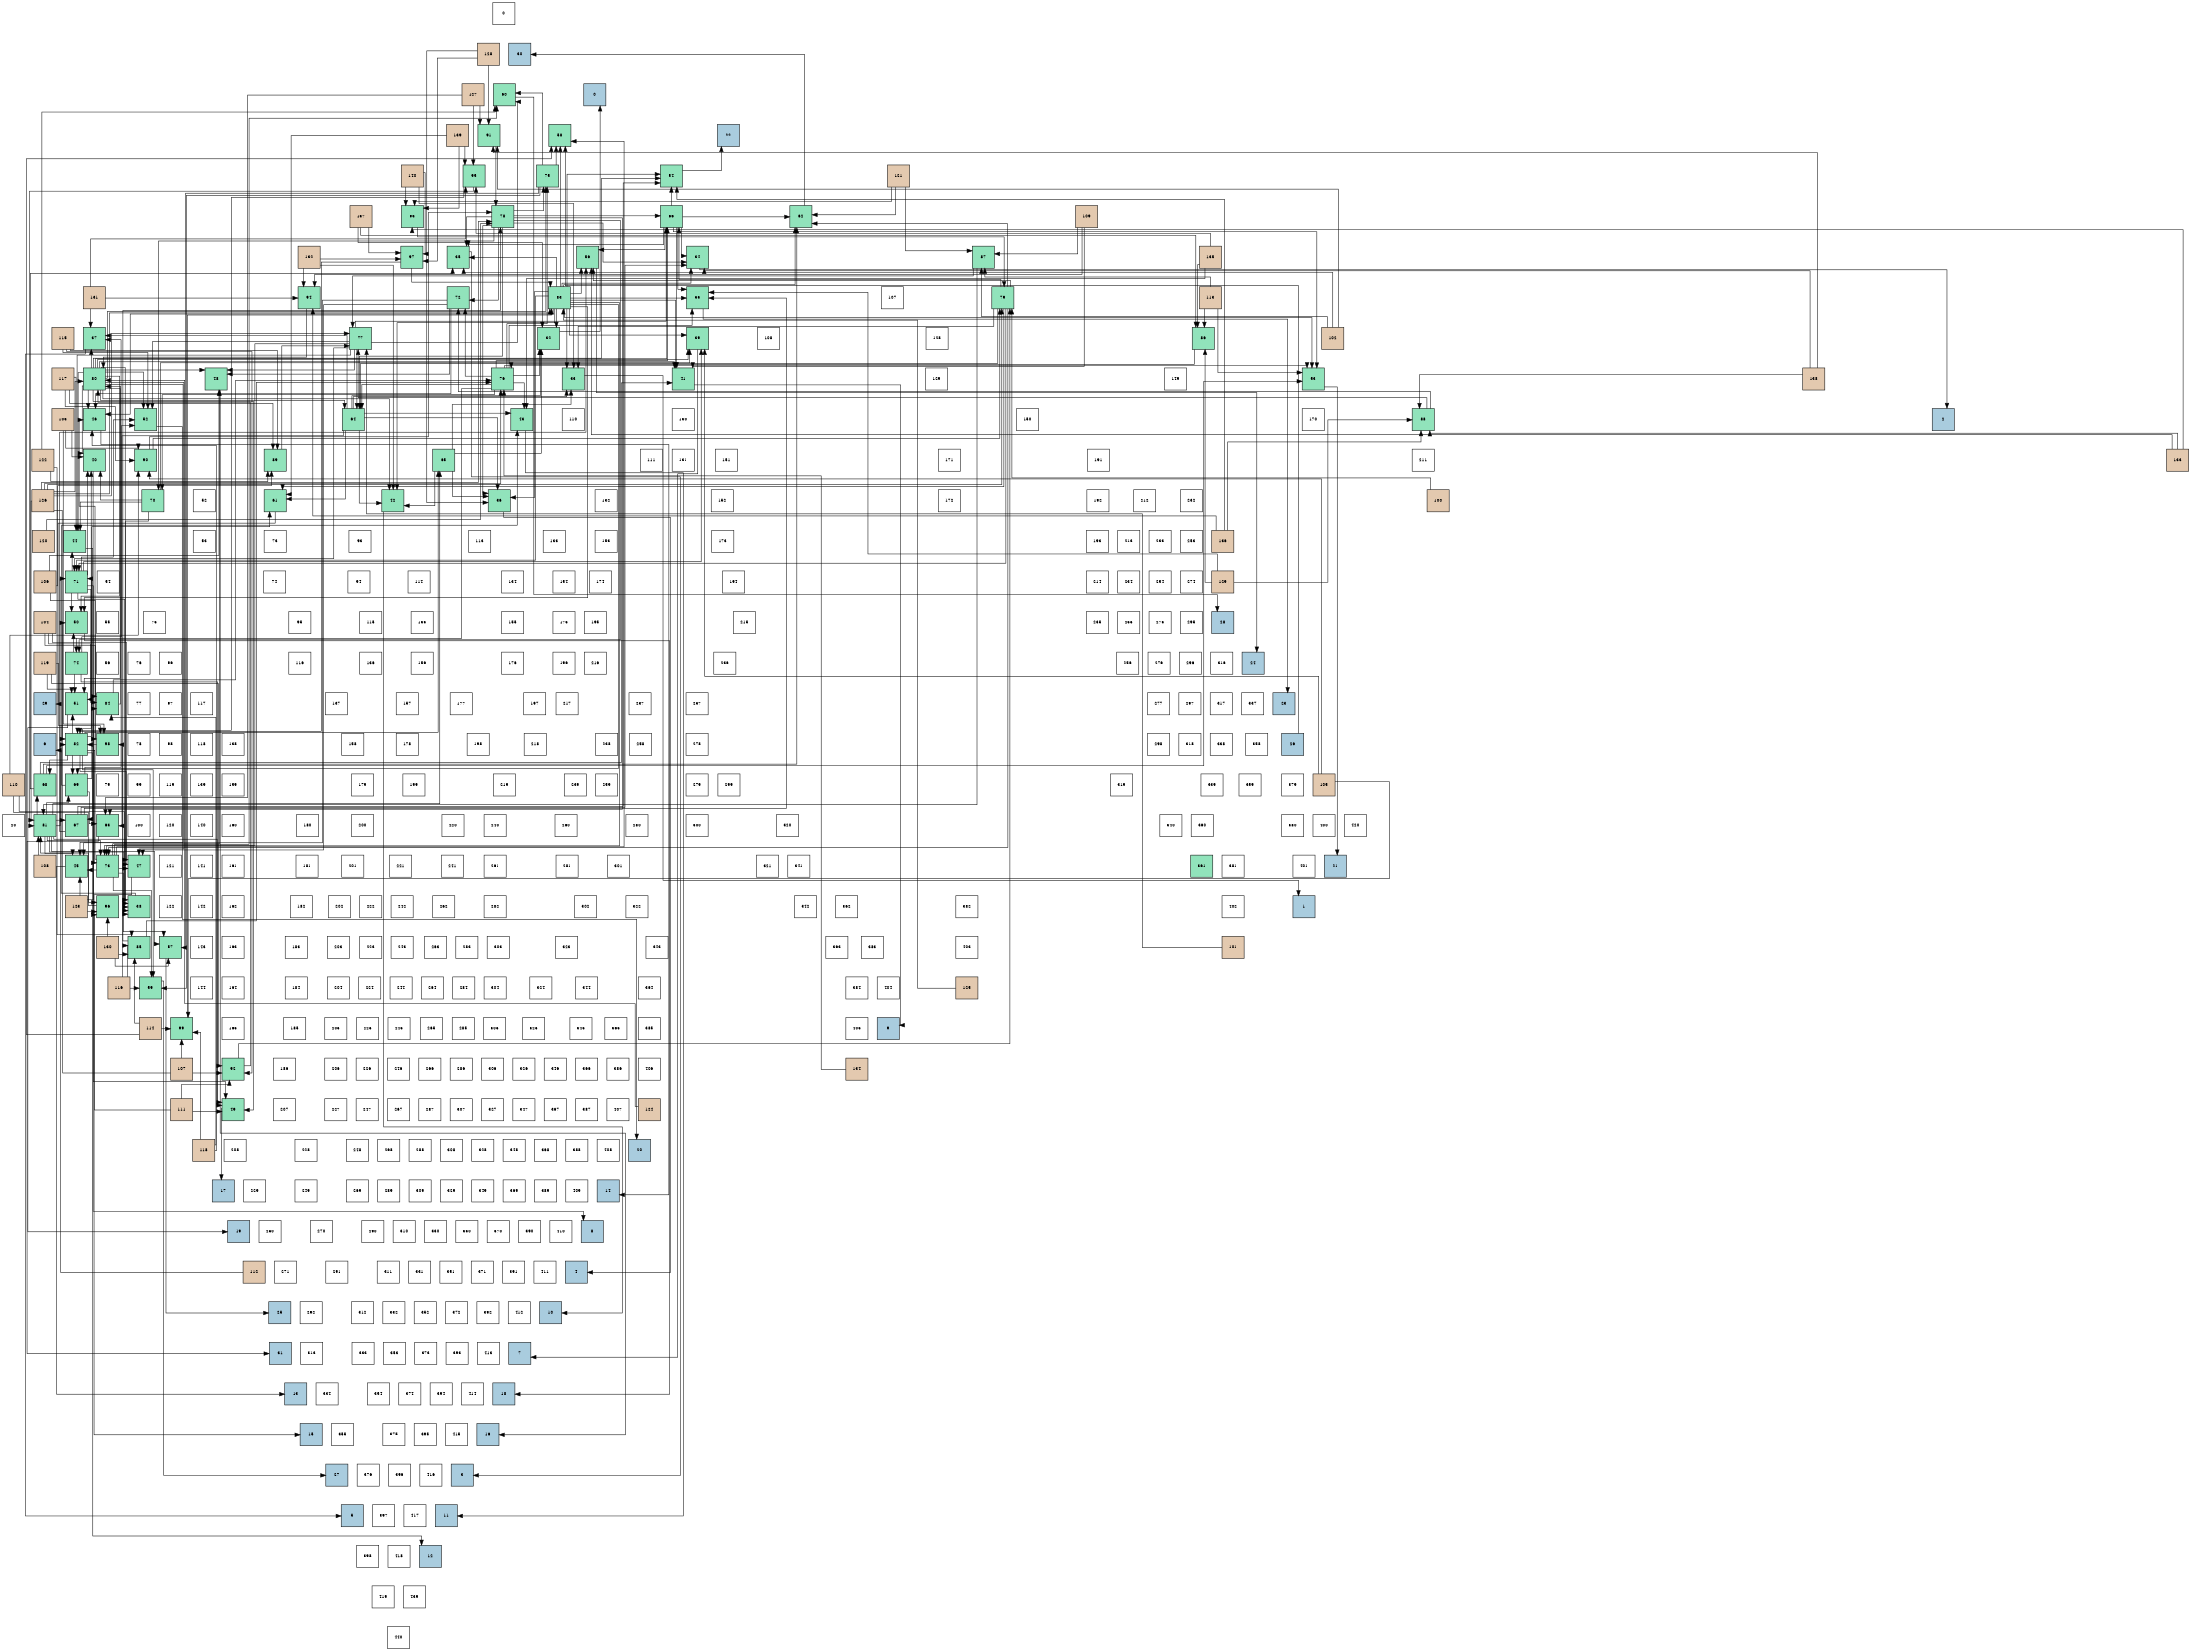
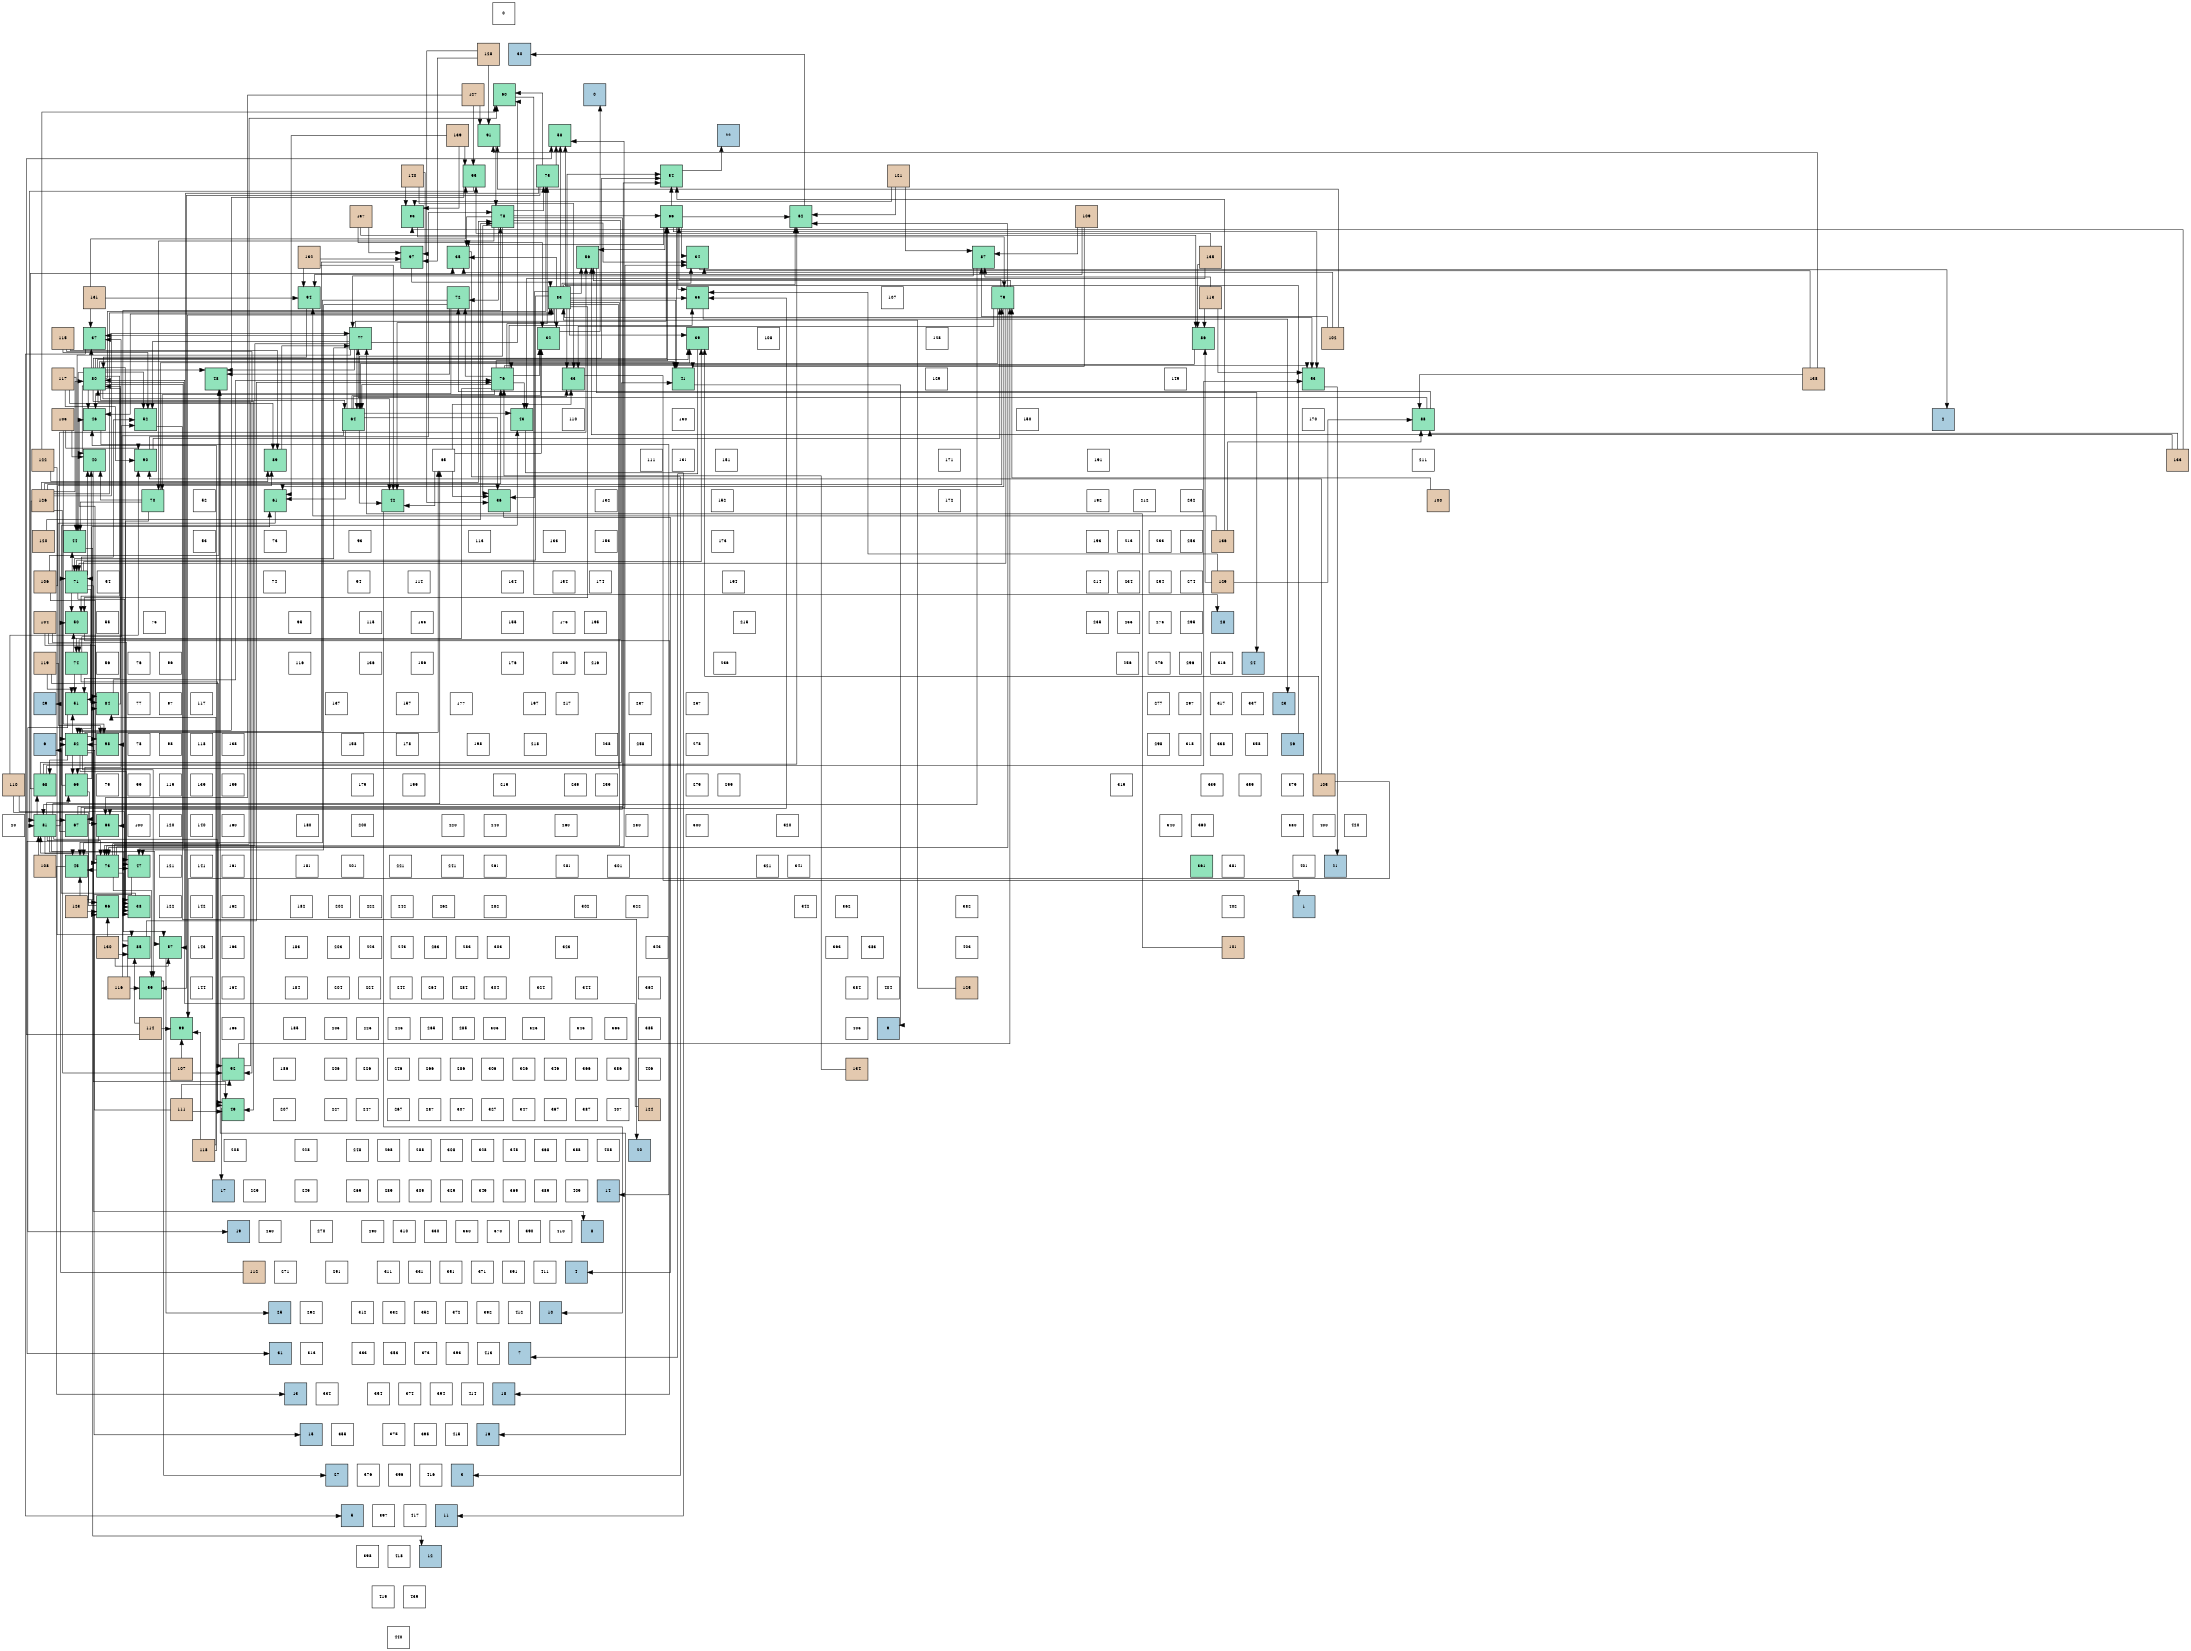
(444, 460) -> (444, 460)
